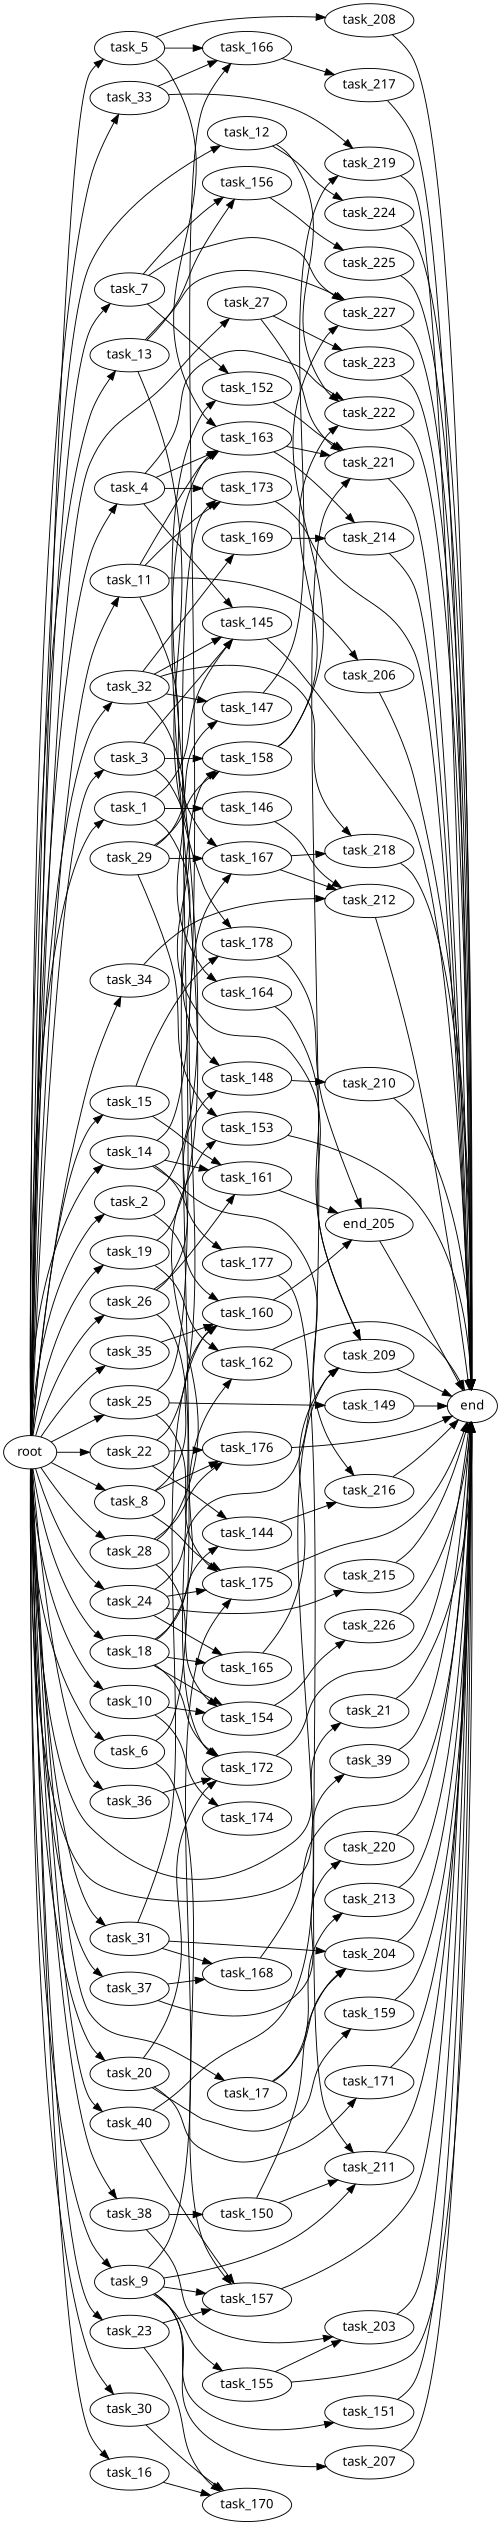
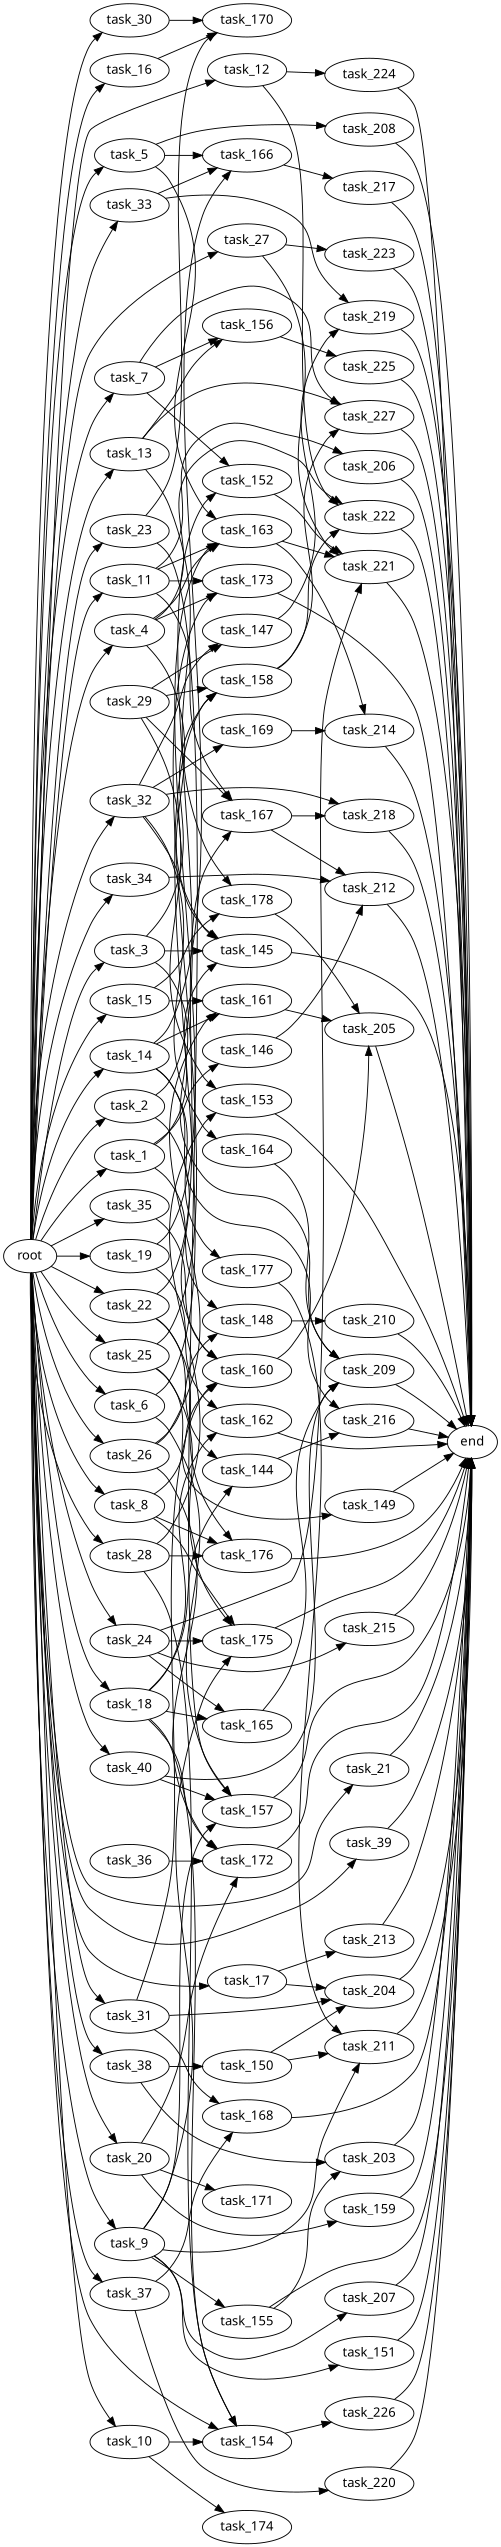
(369, 1225) -> (369, 1030)
(61, 1685) -> (45, 1879)
(460, 1756) -> none
